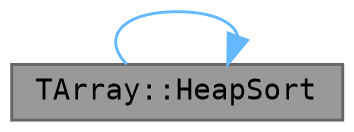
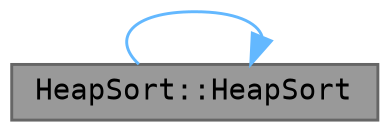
(177, 92) -> (195, 92)
